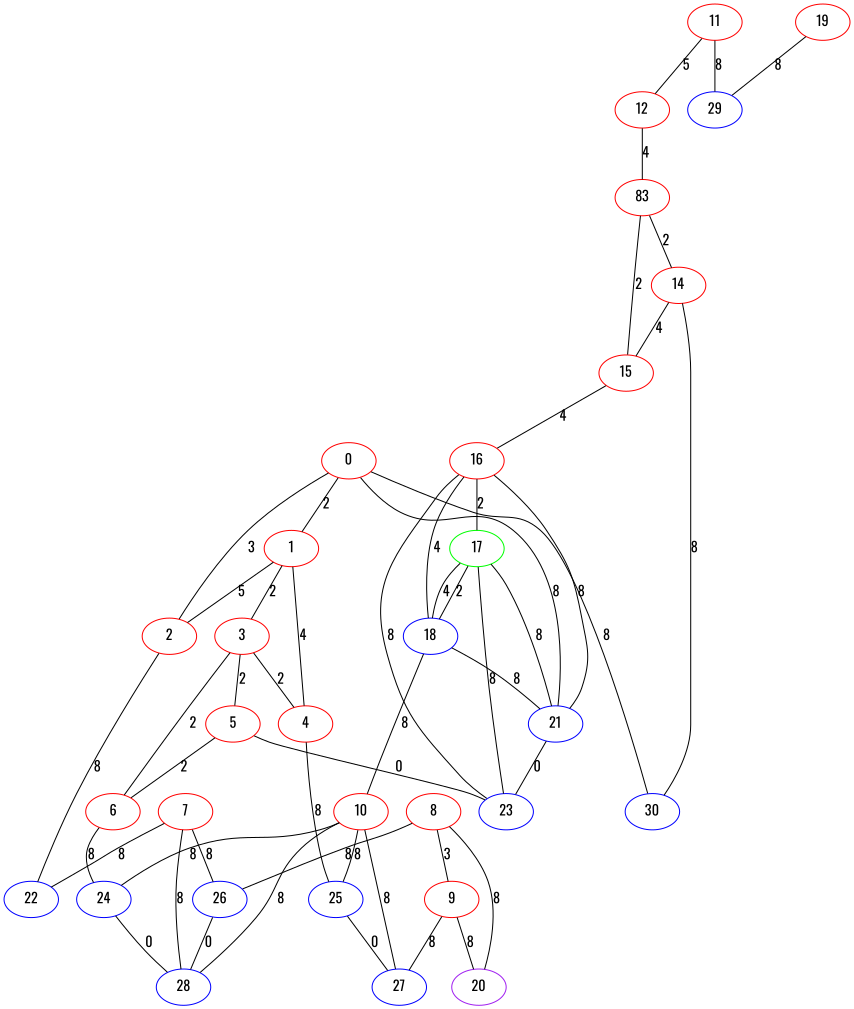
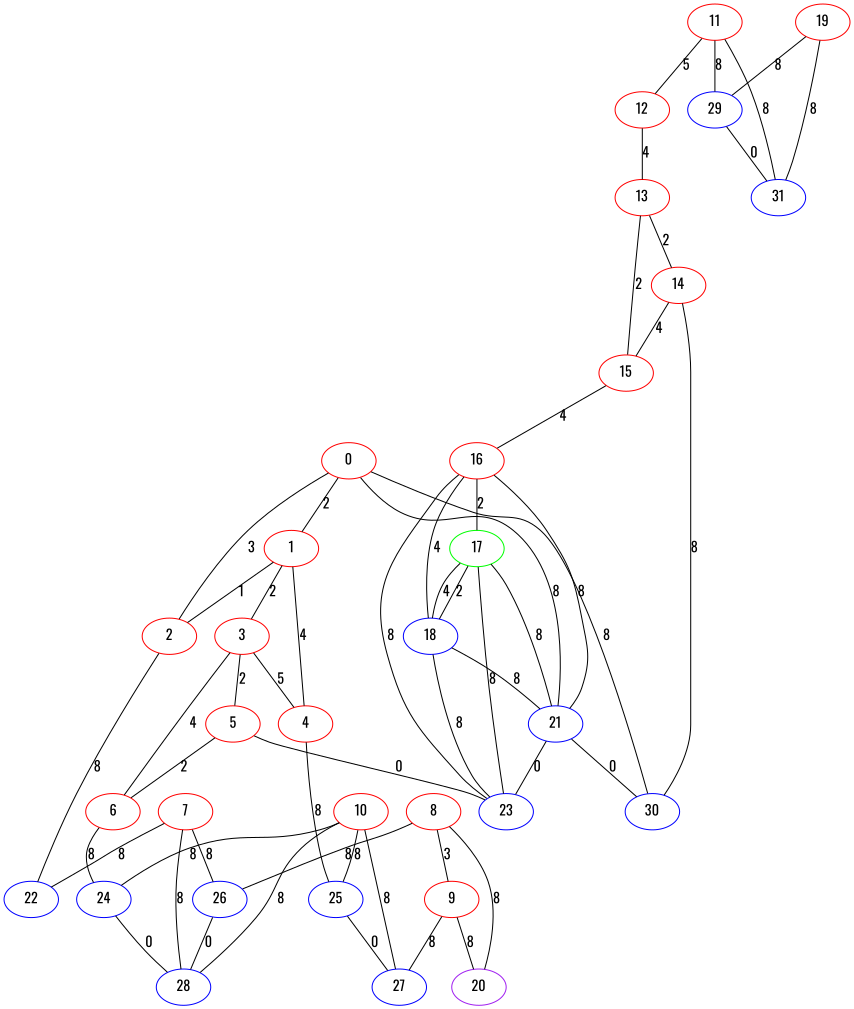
(642, 198) -> (642, 198)
none -> (778, 198)
(241, 592) -> (241, 592)
(281, 680) -> (281, 680)
(193, 724) -> (193, 724)
(395, 724) -> (452, 730)
none -> (604, 768)
